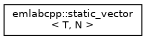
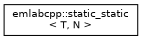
(73, 20) -> (71, 20)
